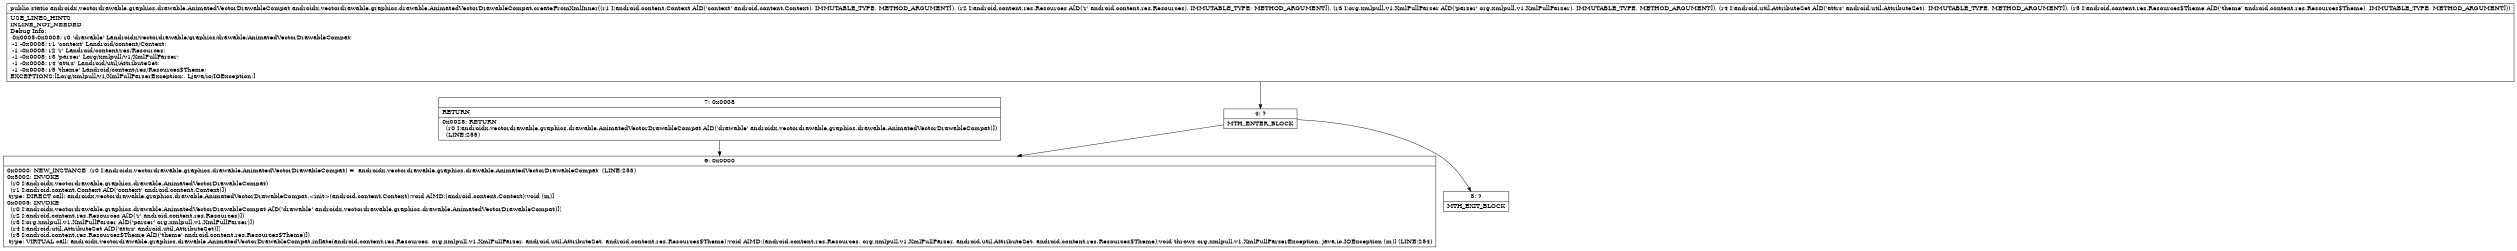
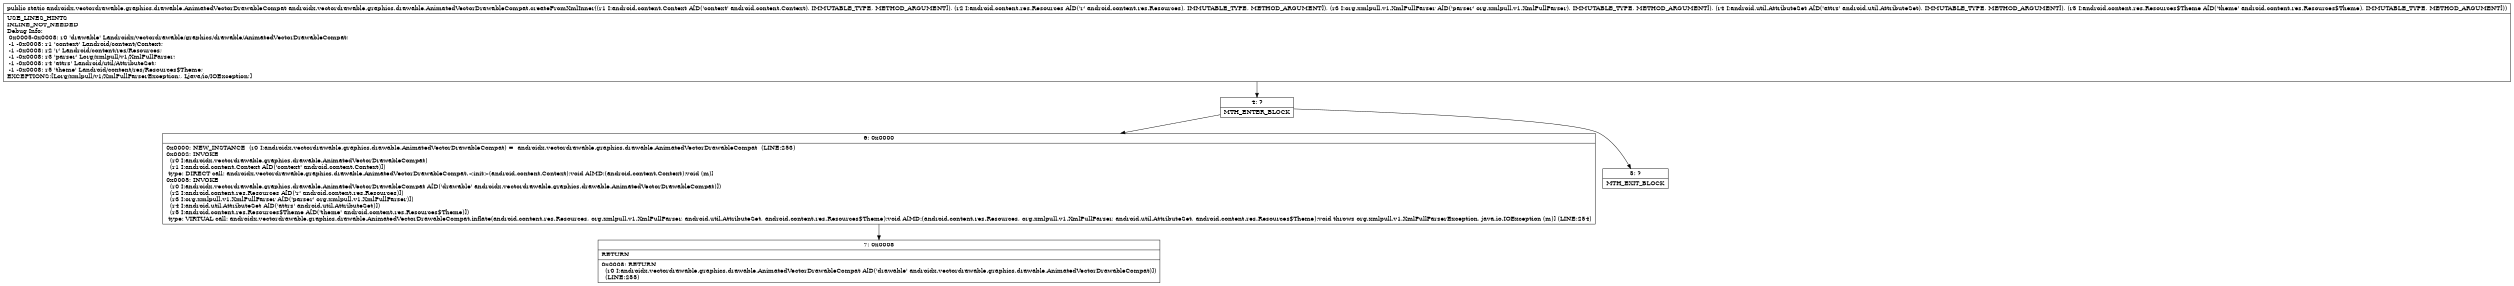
(471, 122) -> (631, 265)
(720, 146) -> (879, 230)
(35, 177) -> (194, 154)
